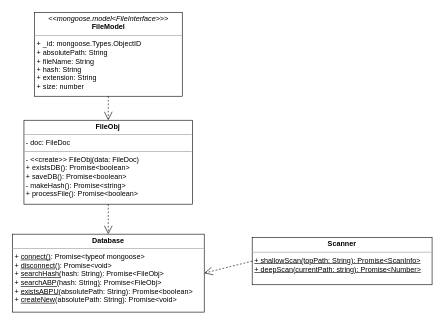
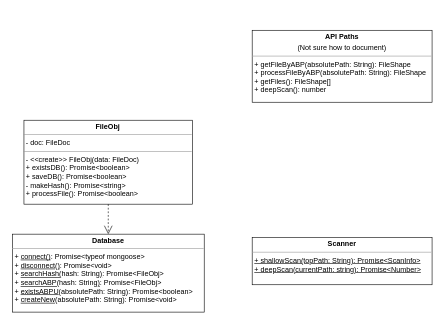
(108, 54) -> none
none -> (342, 66)
(108, 108) -> none
(229, 267) -> none
